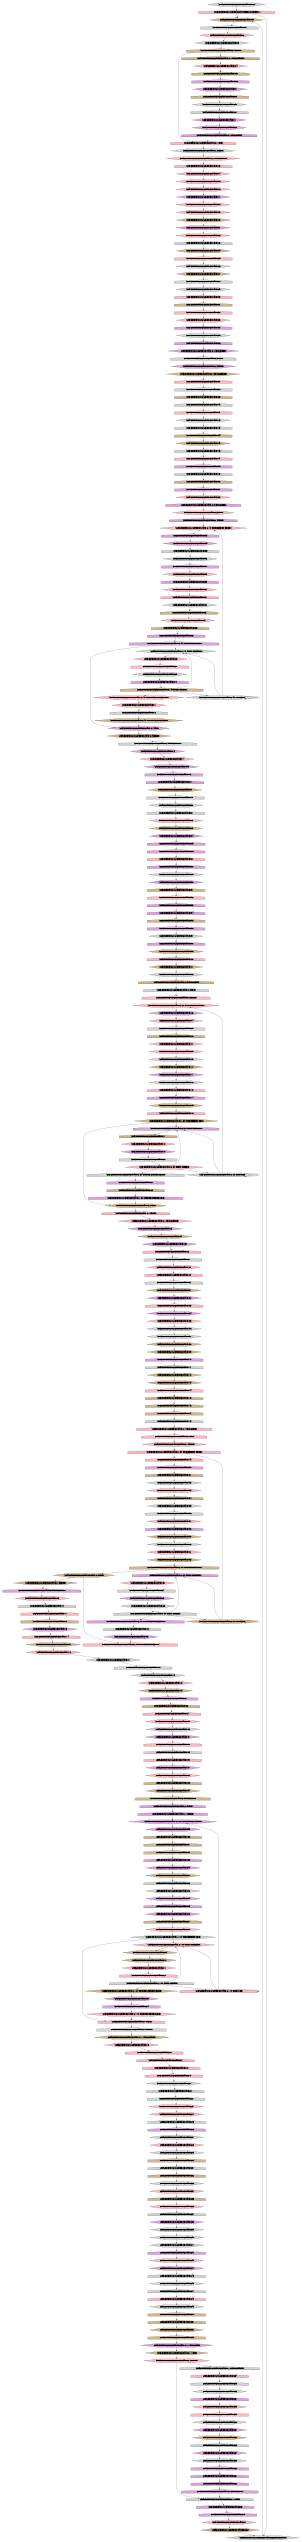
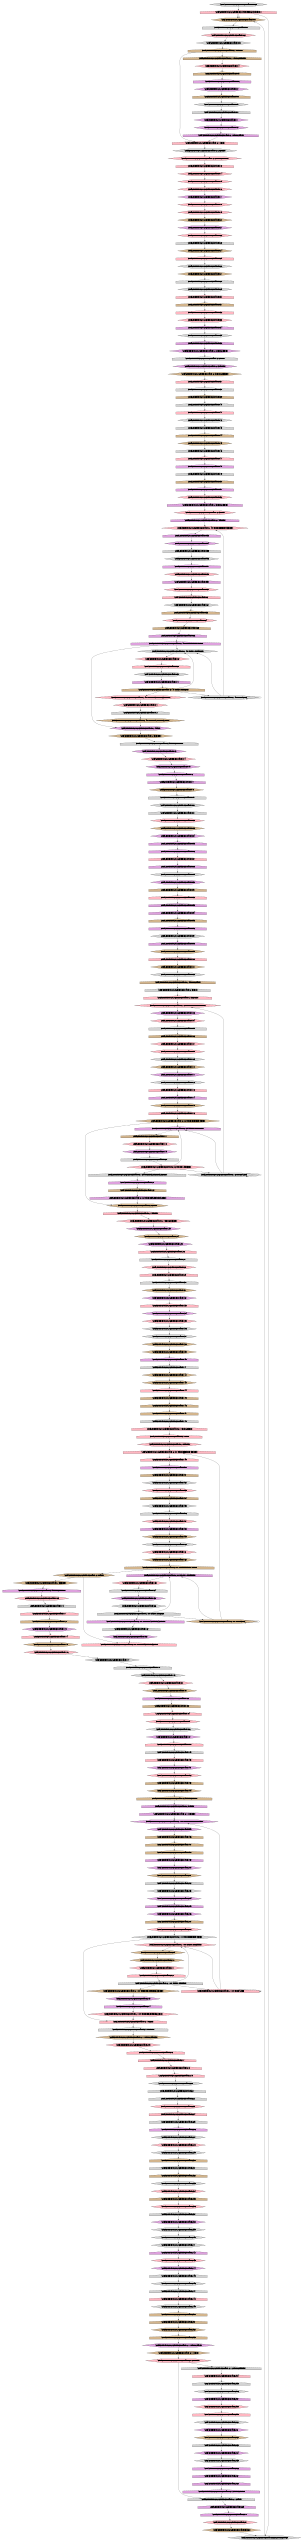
(176, 2114) -> (178, 2114)
